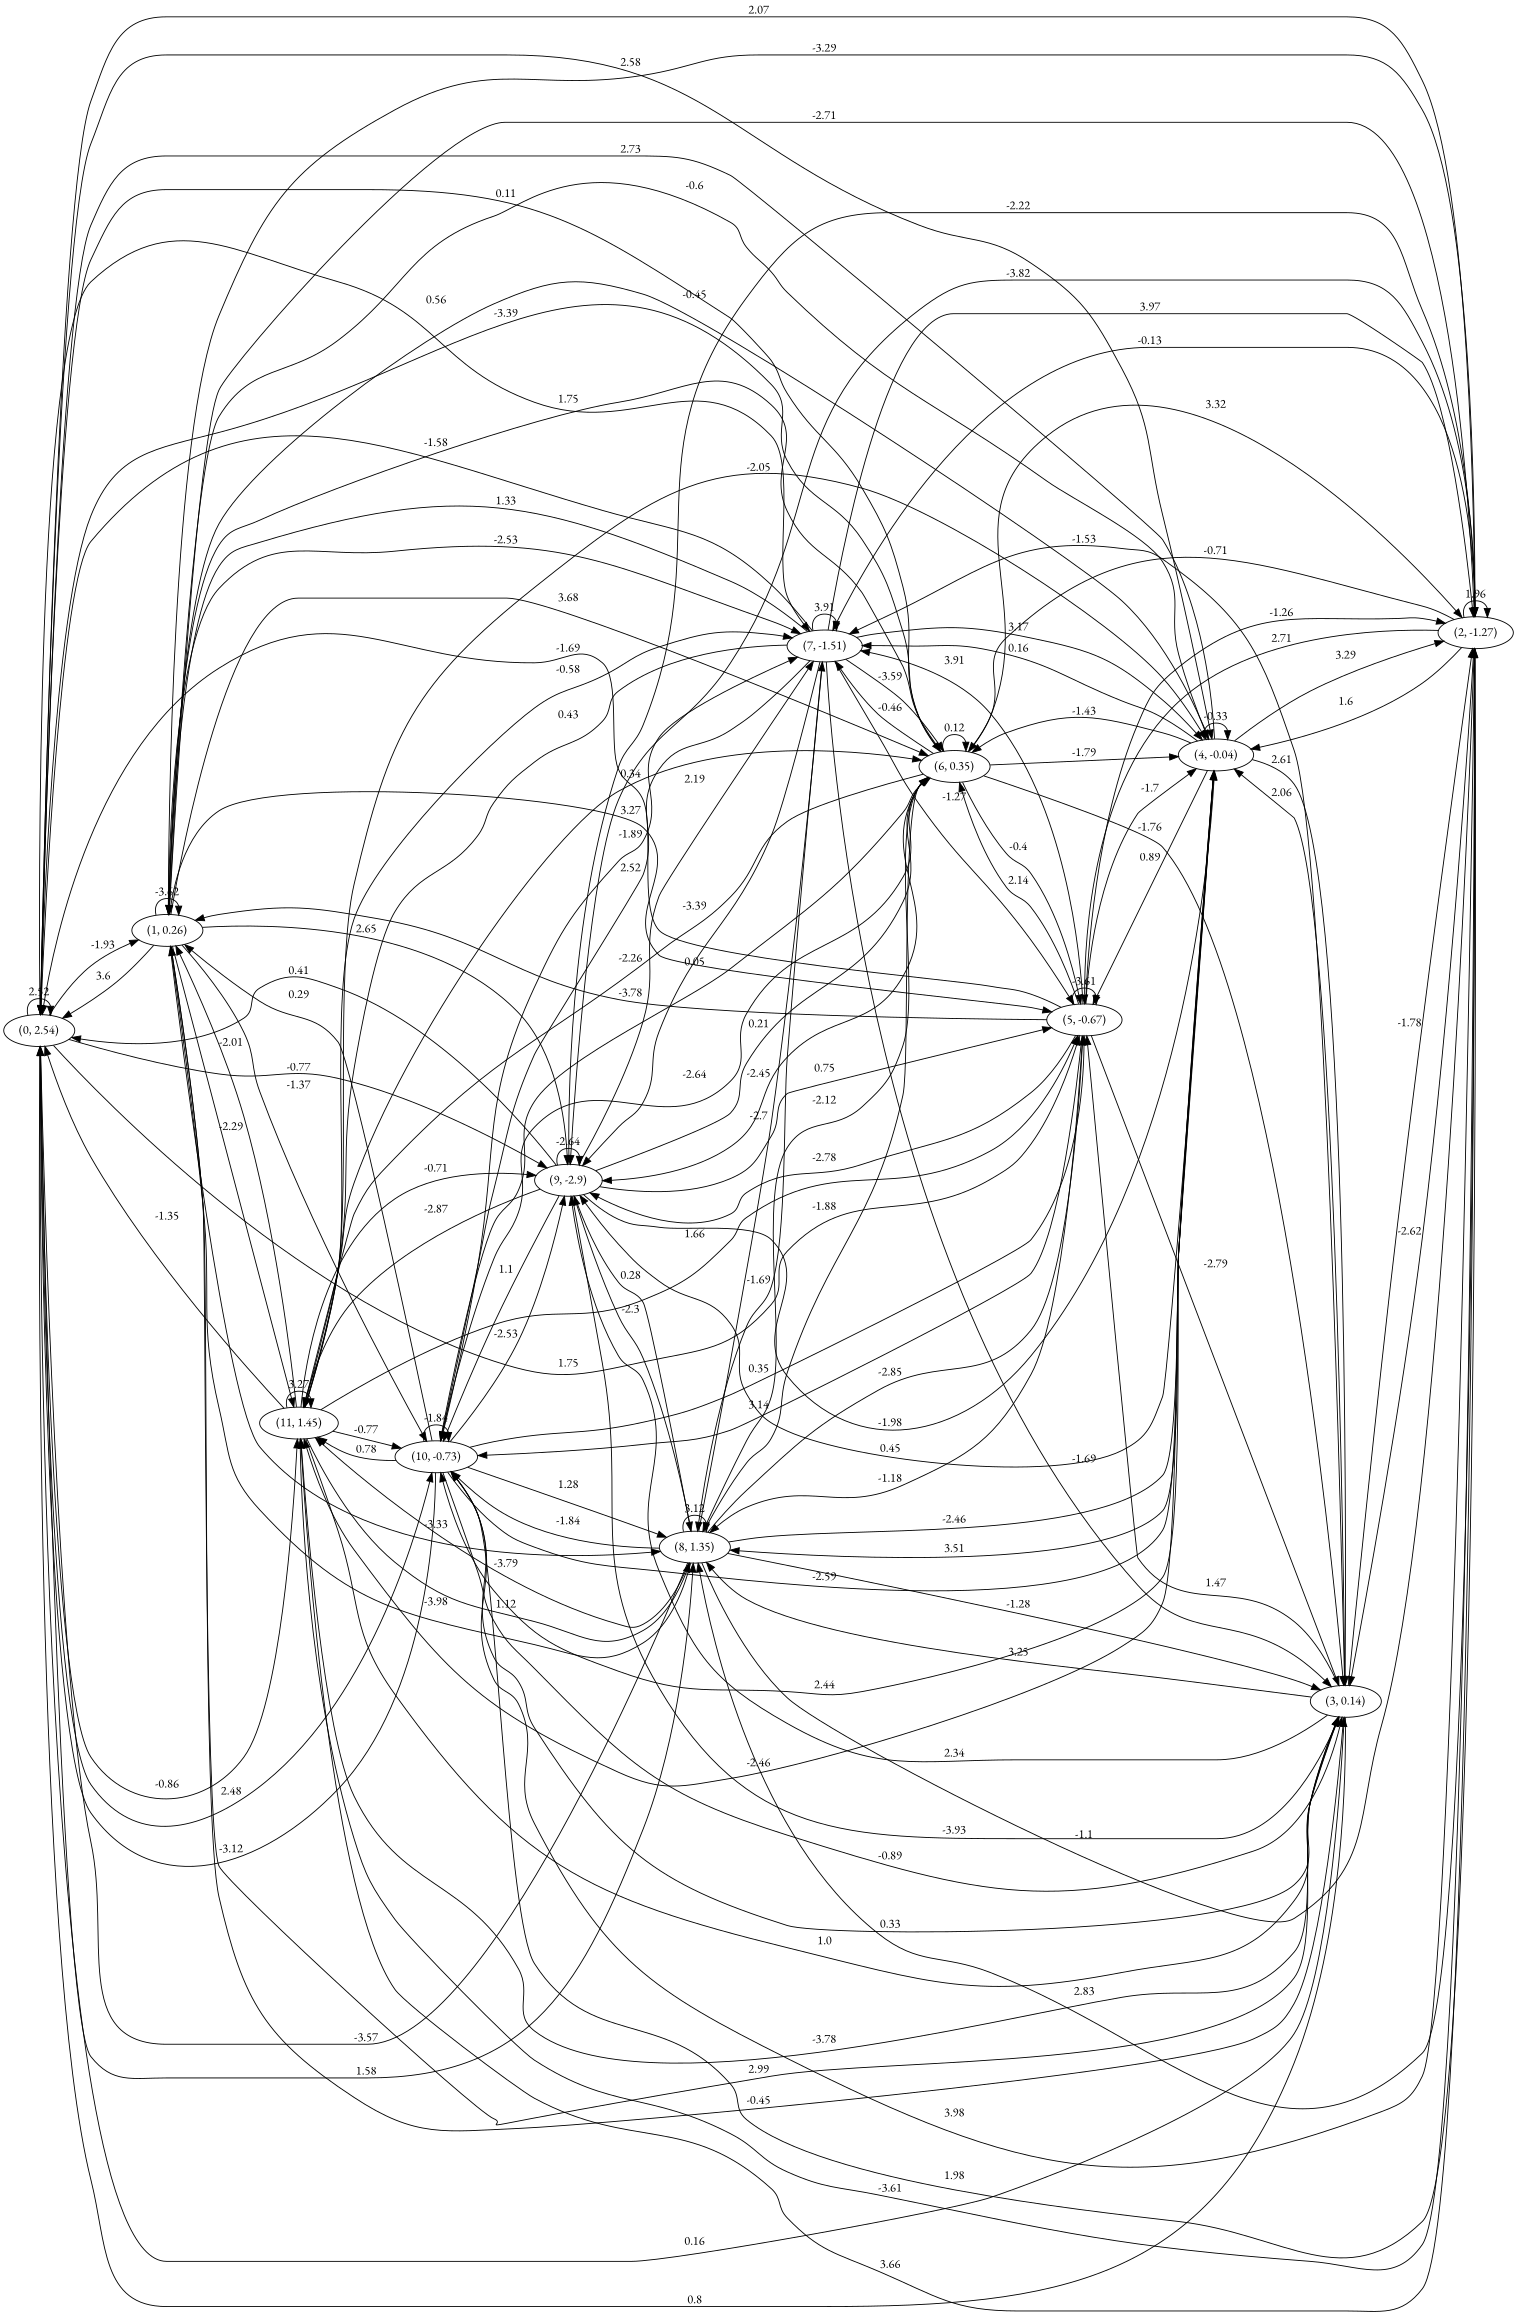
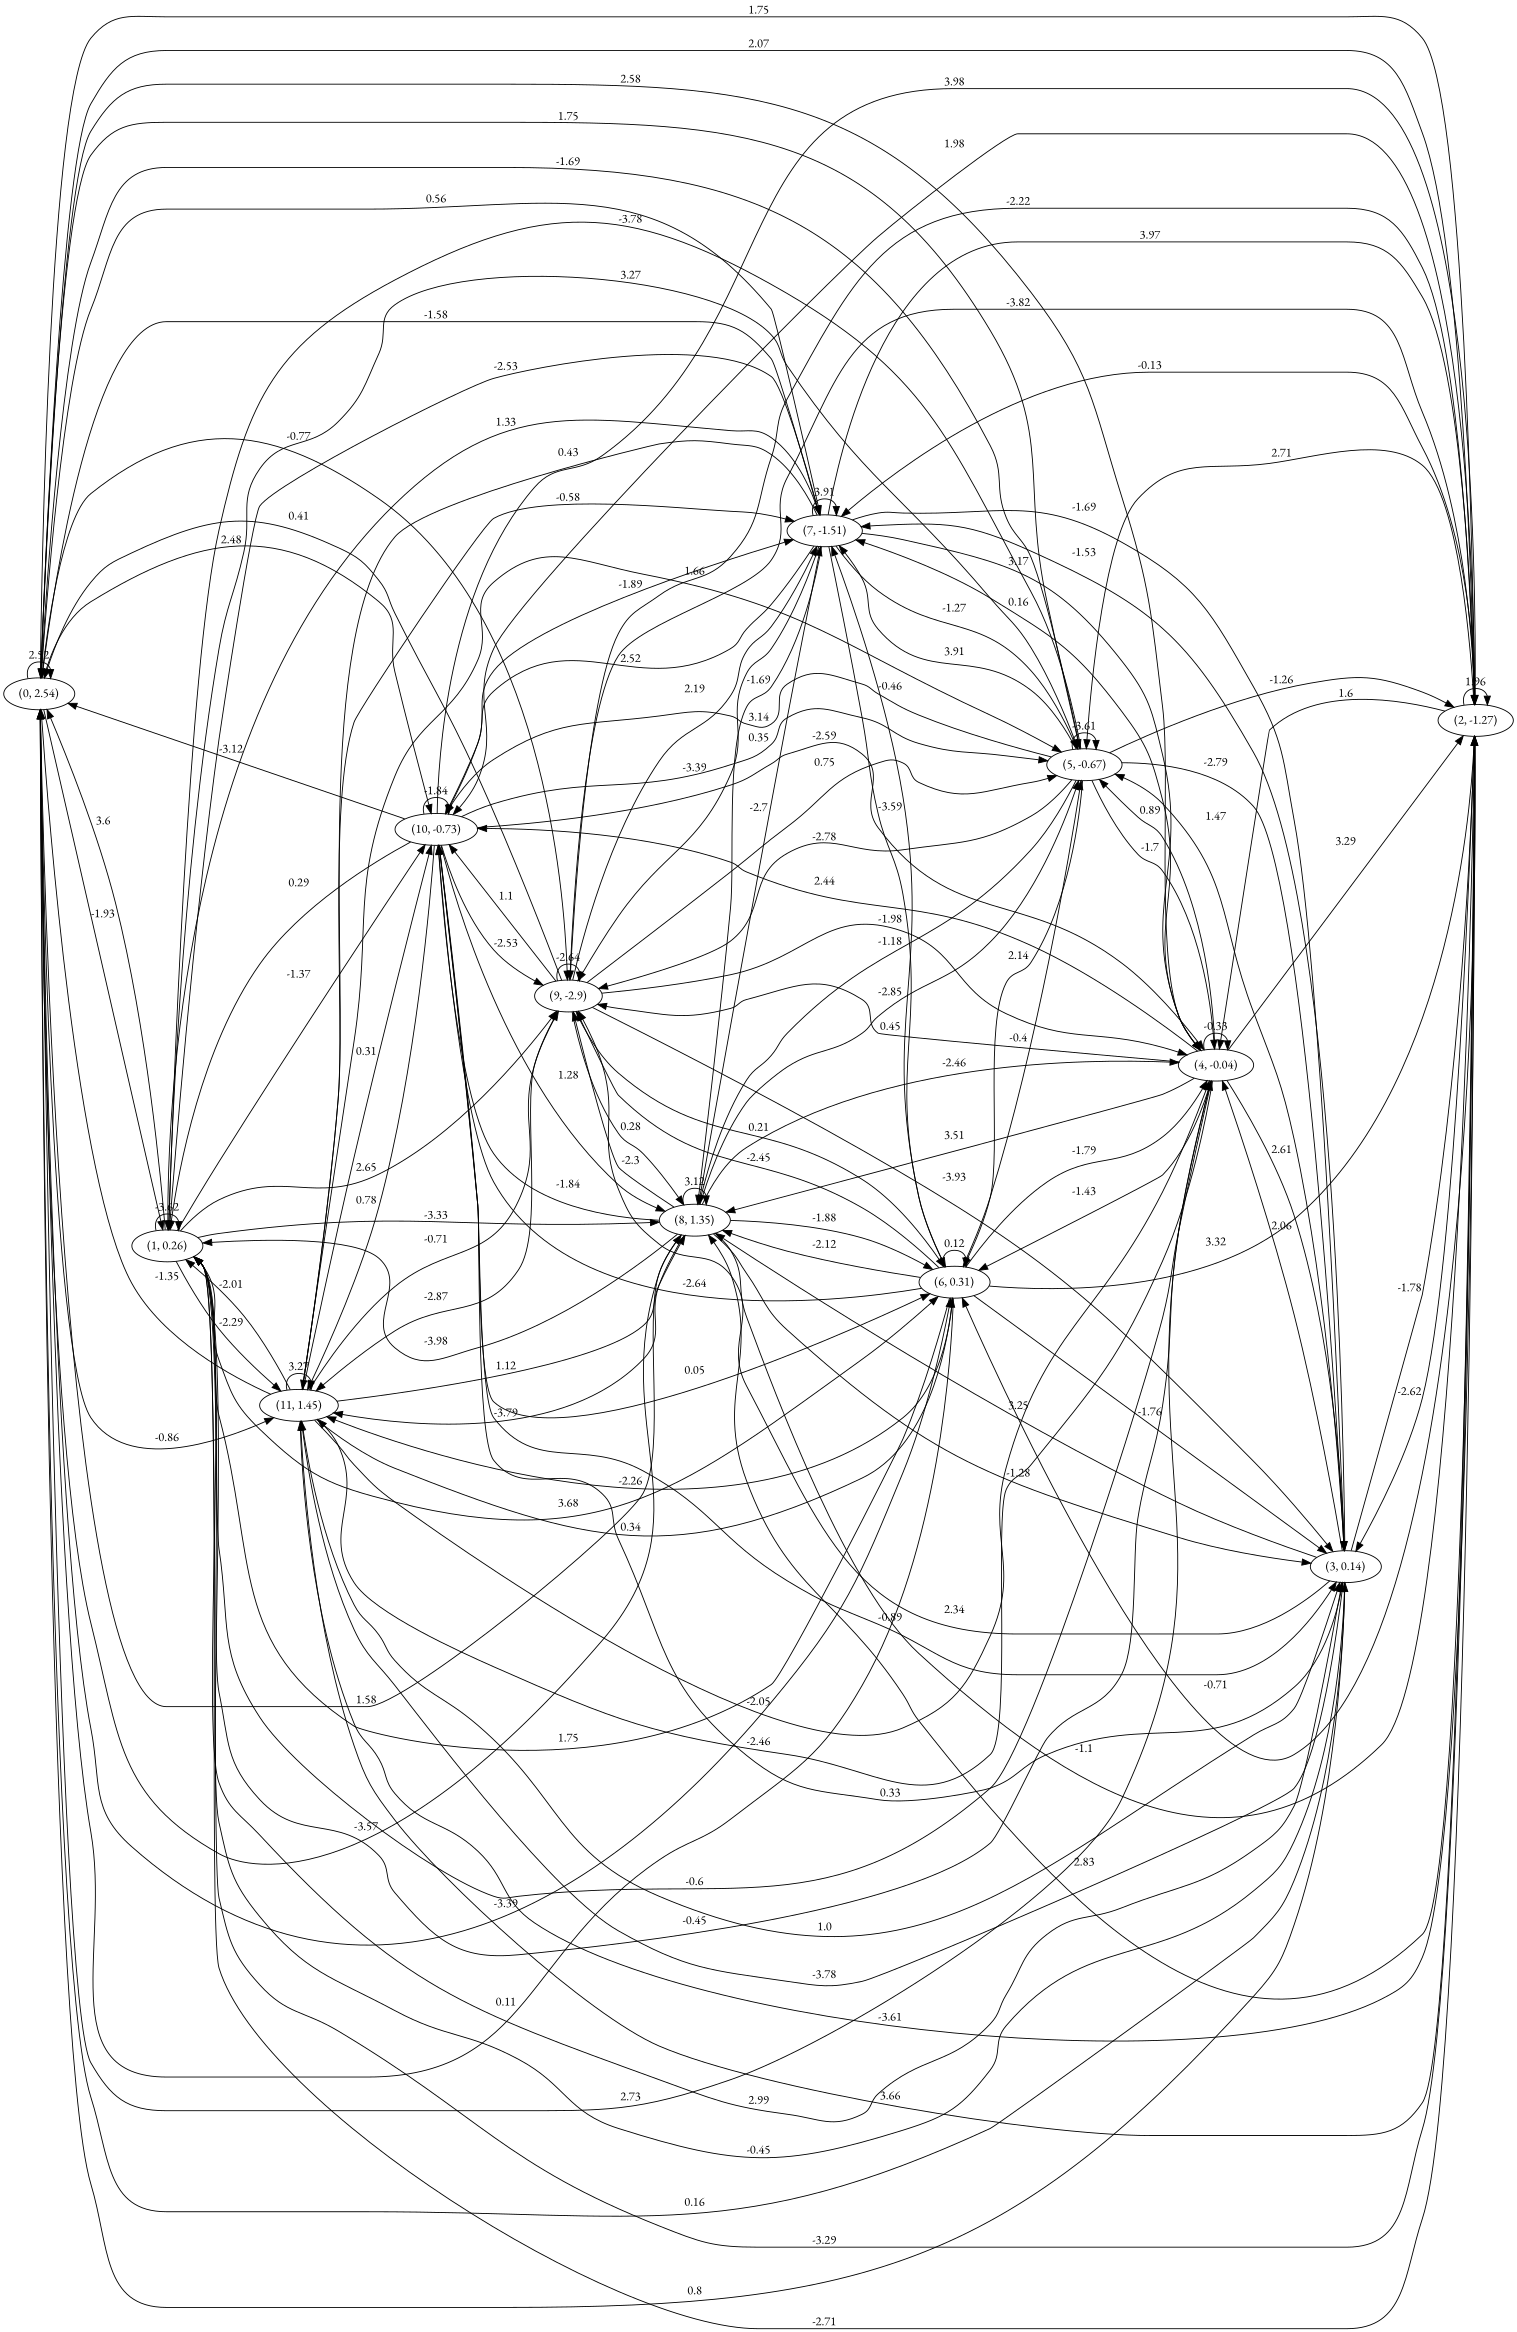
none -> (765, 17)
(955, 766) -> (955, 1282)
(366, 1430) -> (366, 1051)
